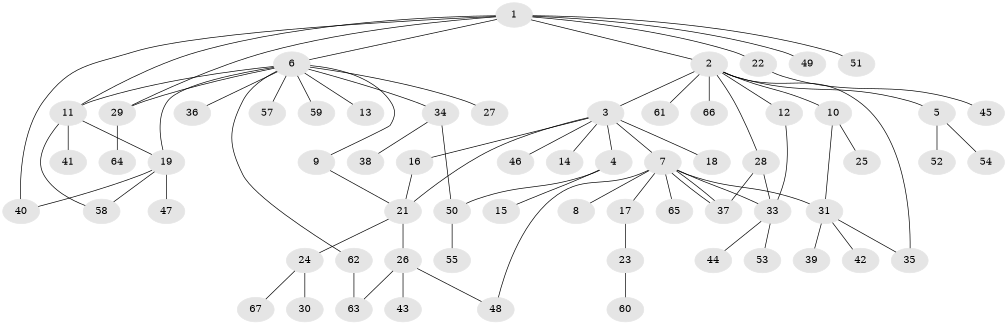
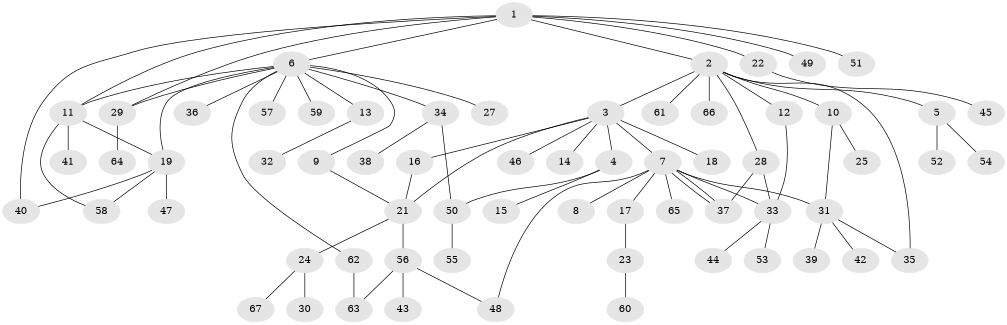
none -> (267, 162)
(403, 261) -> (403, 261)
